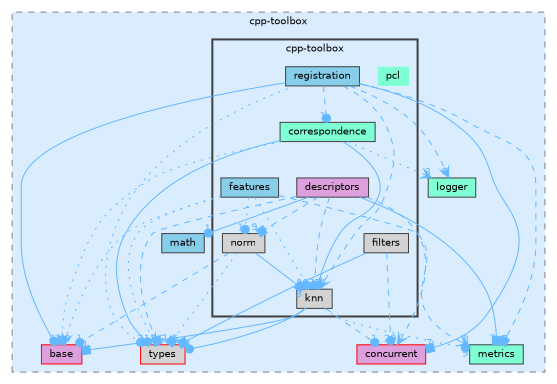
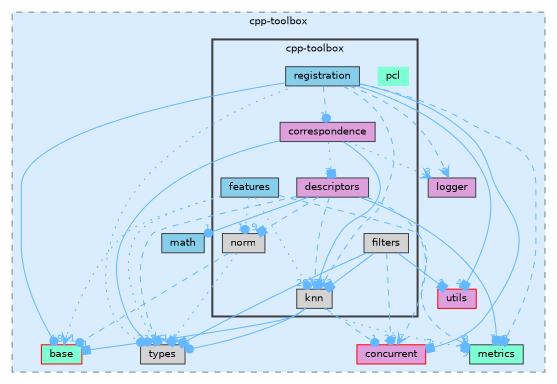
(328, 132) -> (328, 132)
(452, 188) -> (452, 188)
(118, 203) -> (330, 155)
(319, 238) -> (319, 238)
(275, 268) -> (355, 268)
none -> (457, 299)
(383, 331) -> (383, 331)
(62, 354) -> (62, 354)
(163, 354) -> (163, 354)
